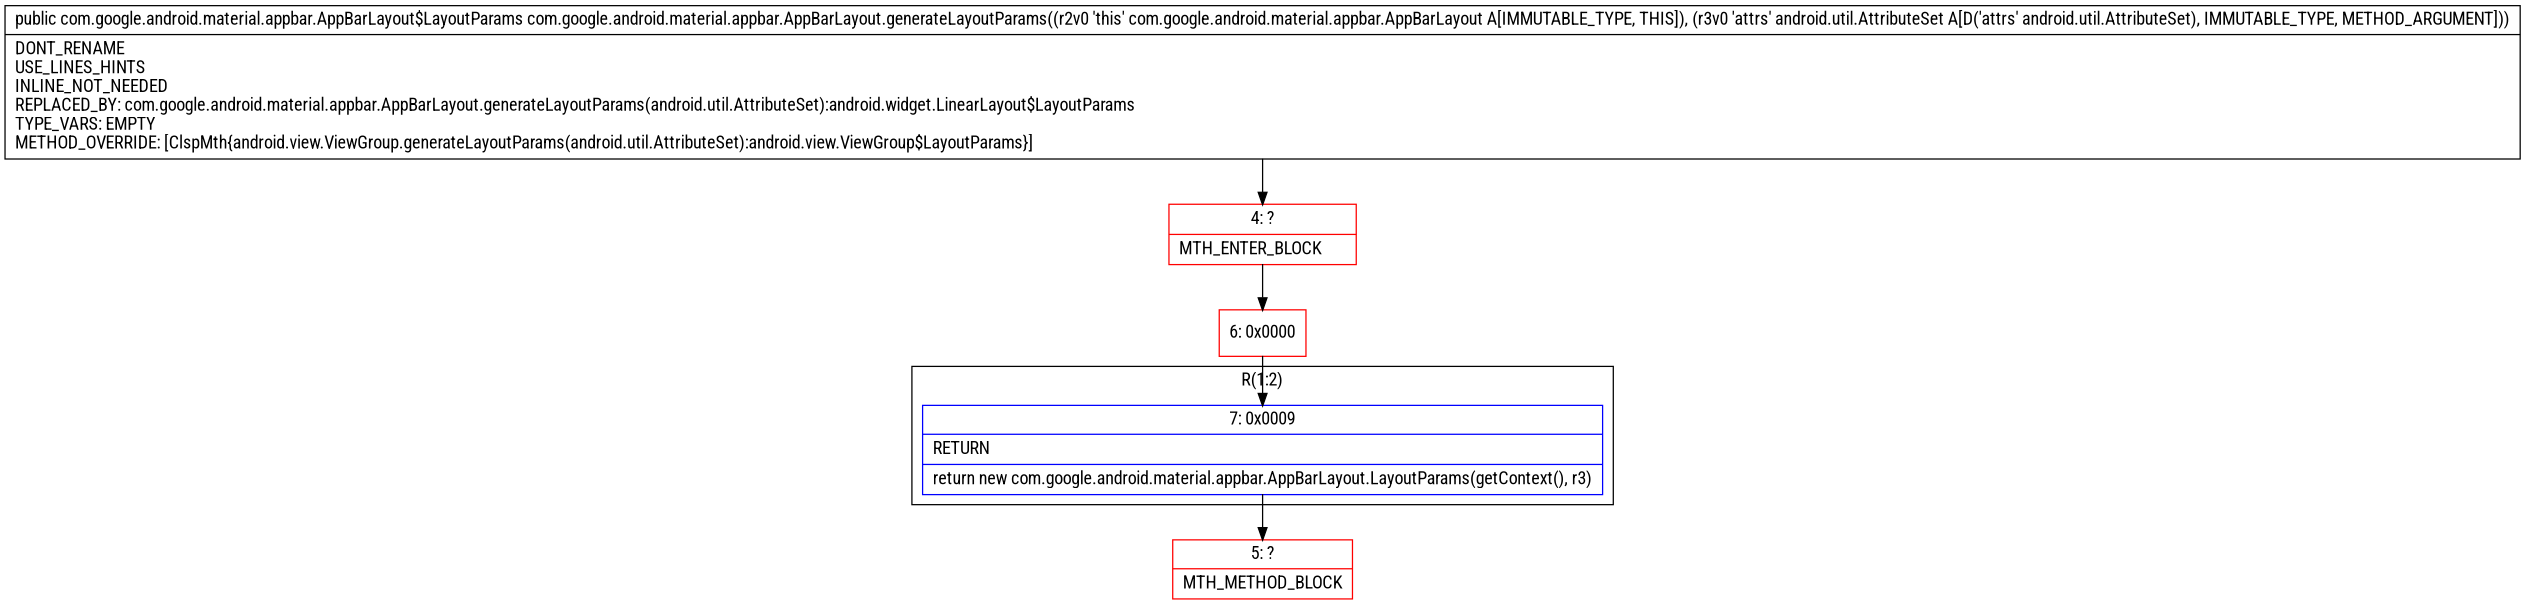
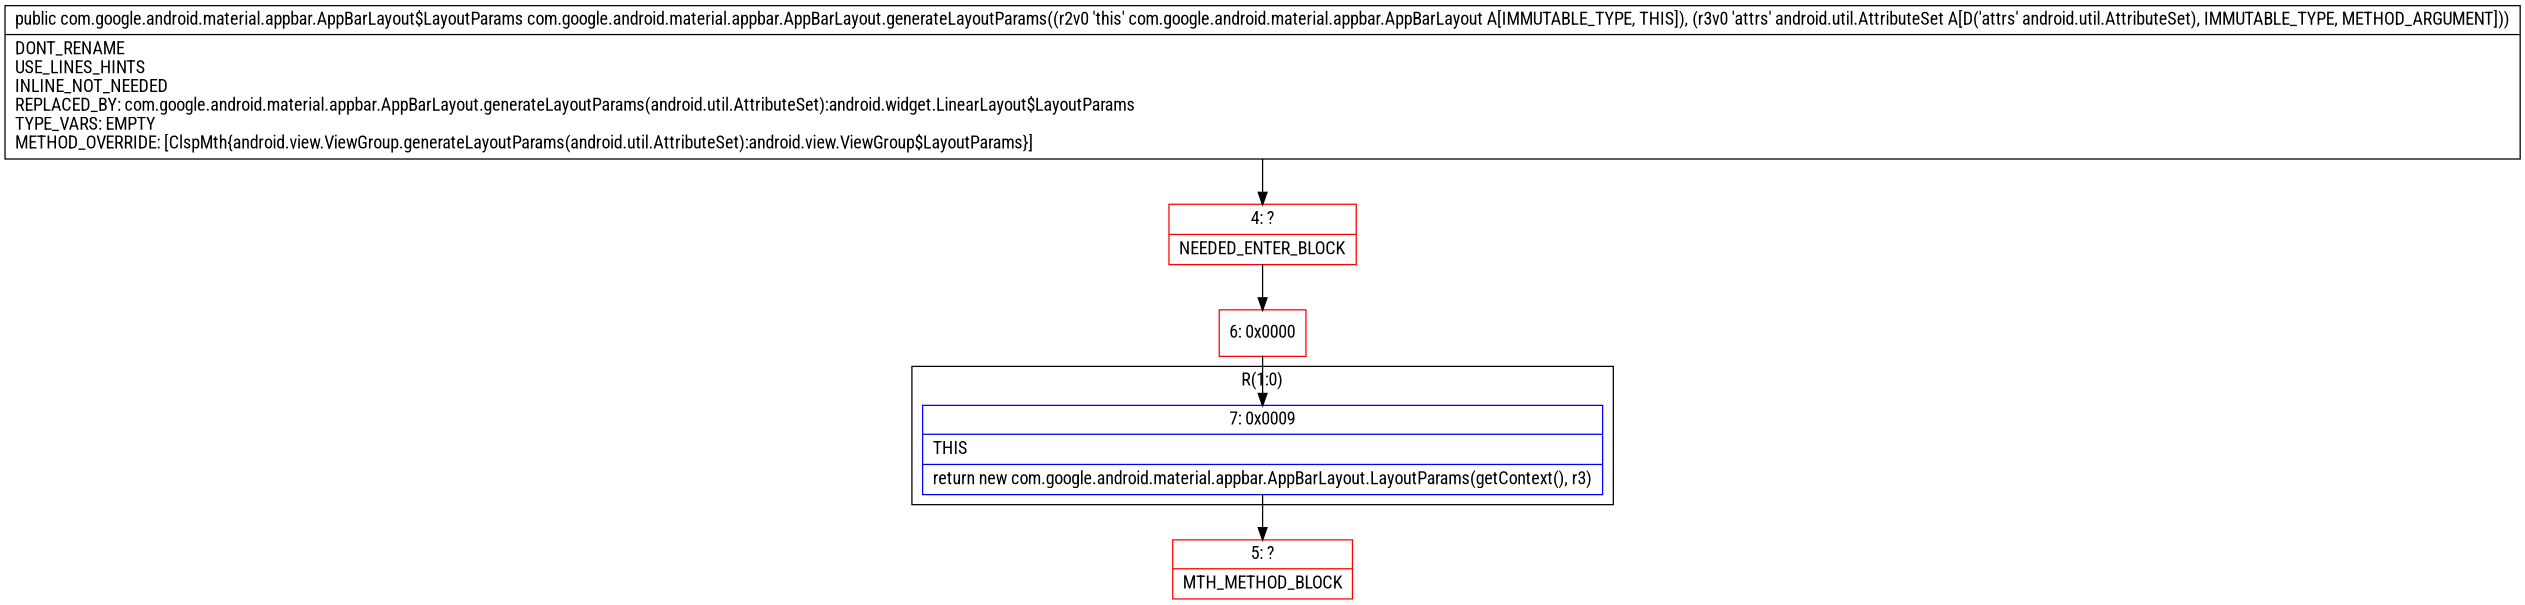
(1251, 249) -> (1263, 249)
(1263, 381) -> (1263, 381)
(962, 449) -> (950, 449)
